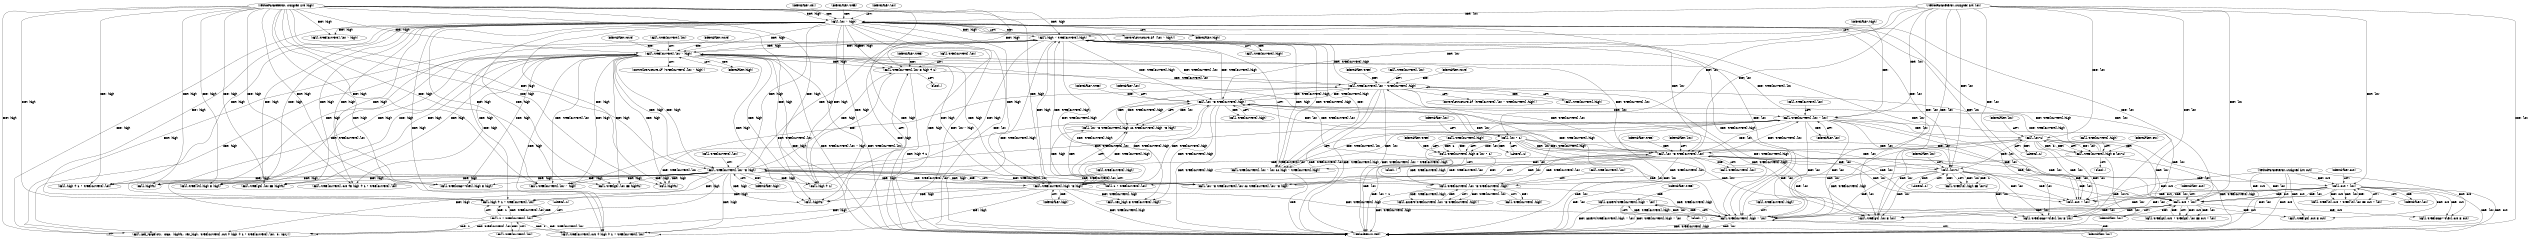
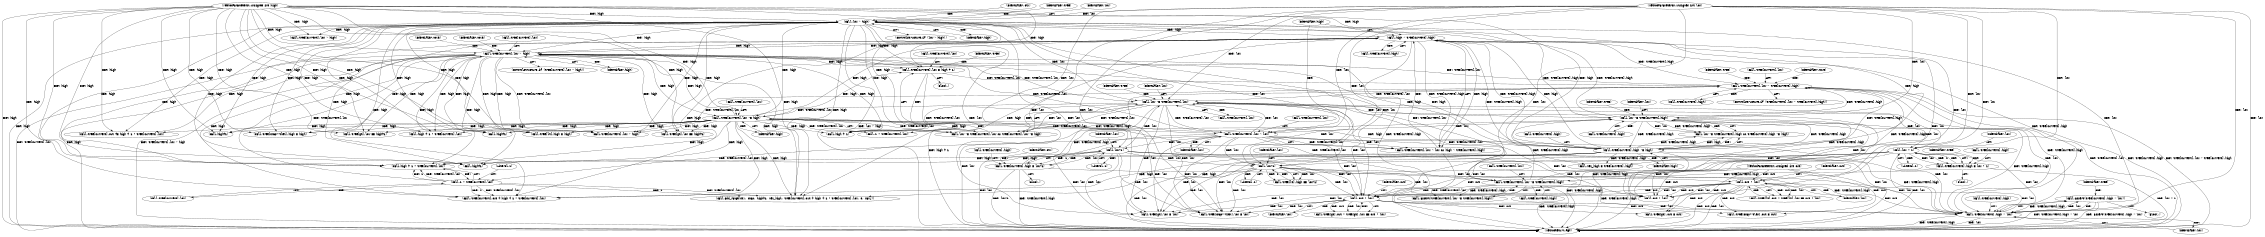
(1295, 93) -> none
(1490, 163) -> (1700, 109)
